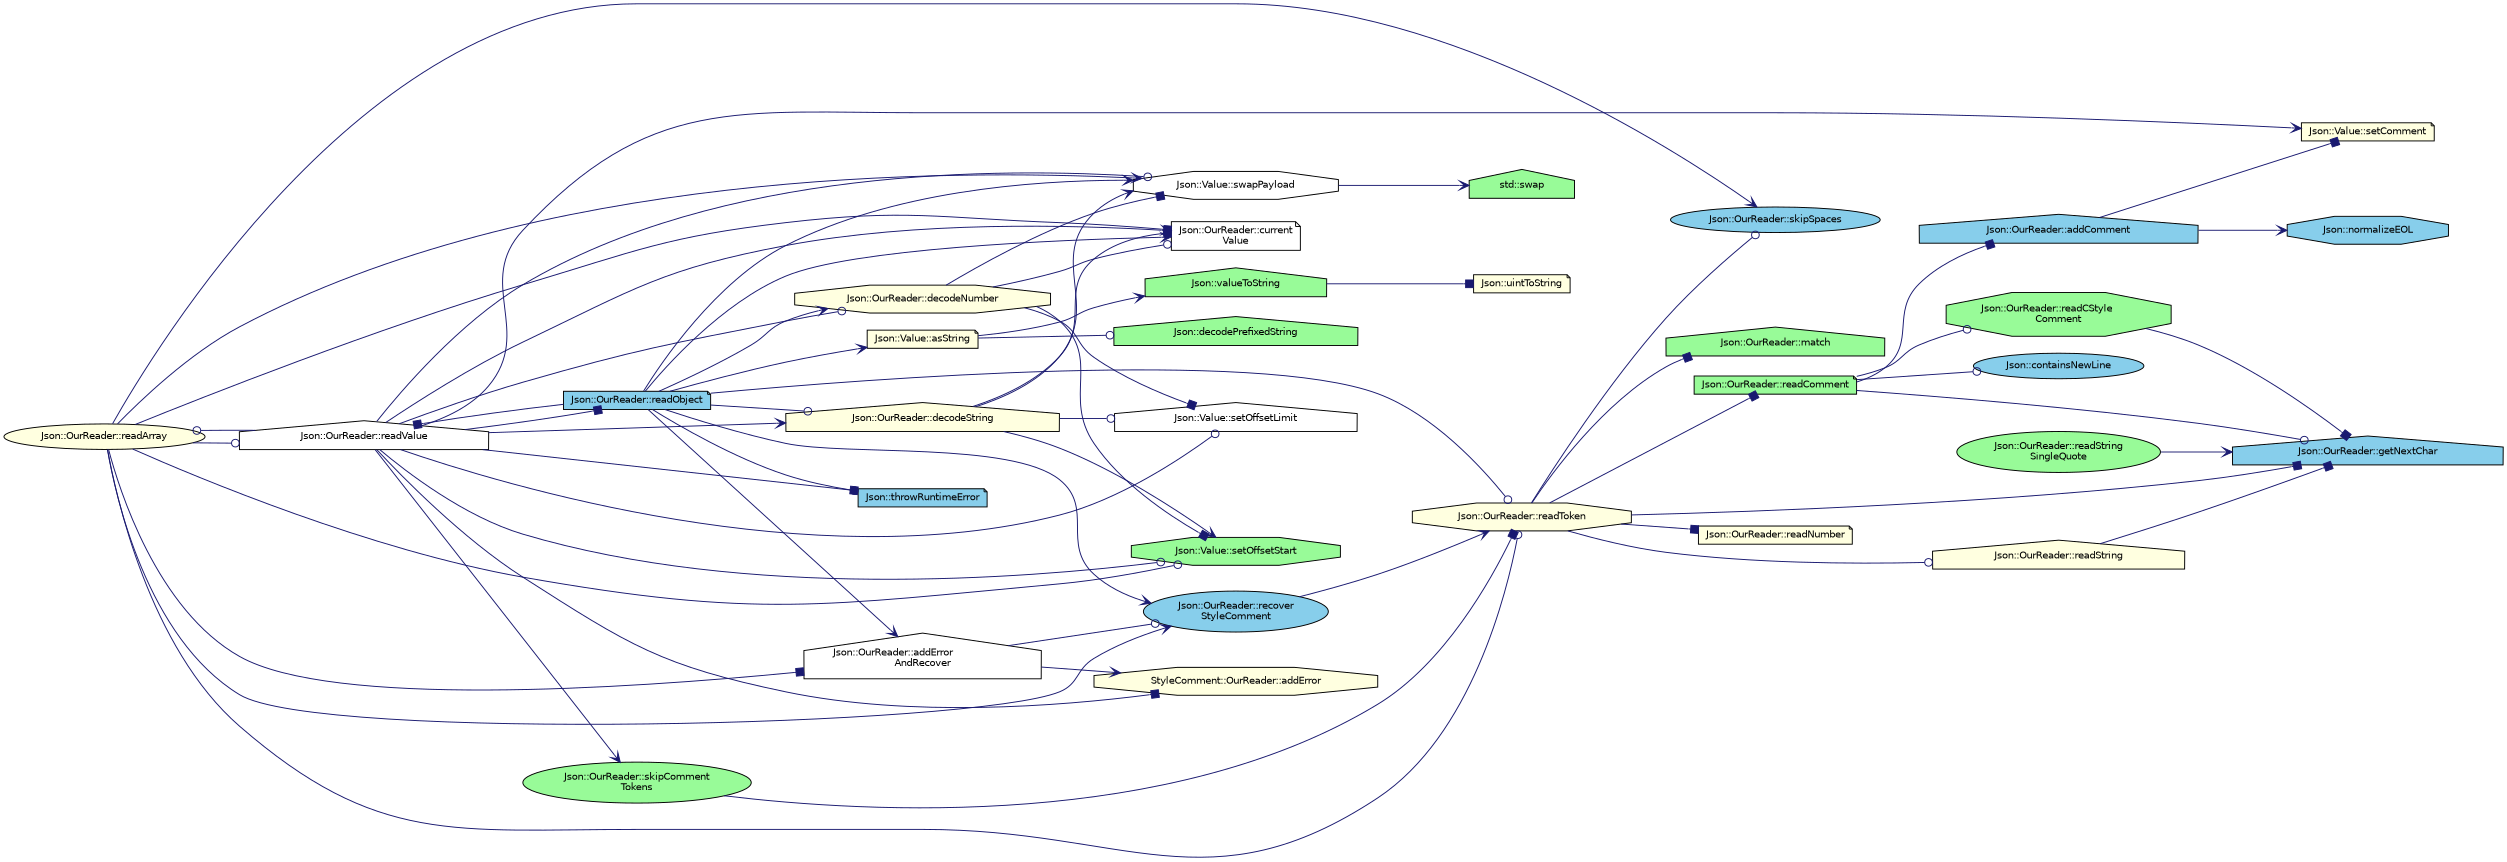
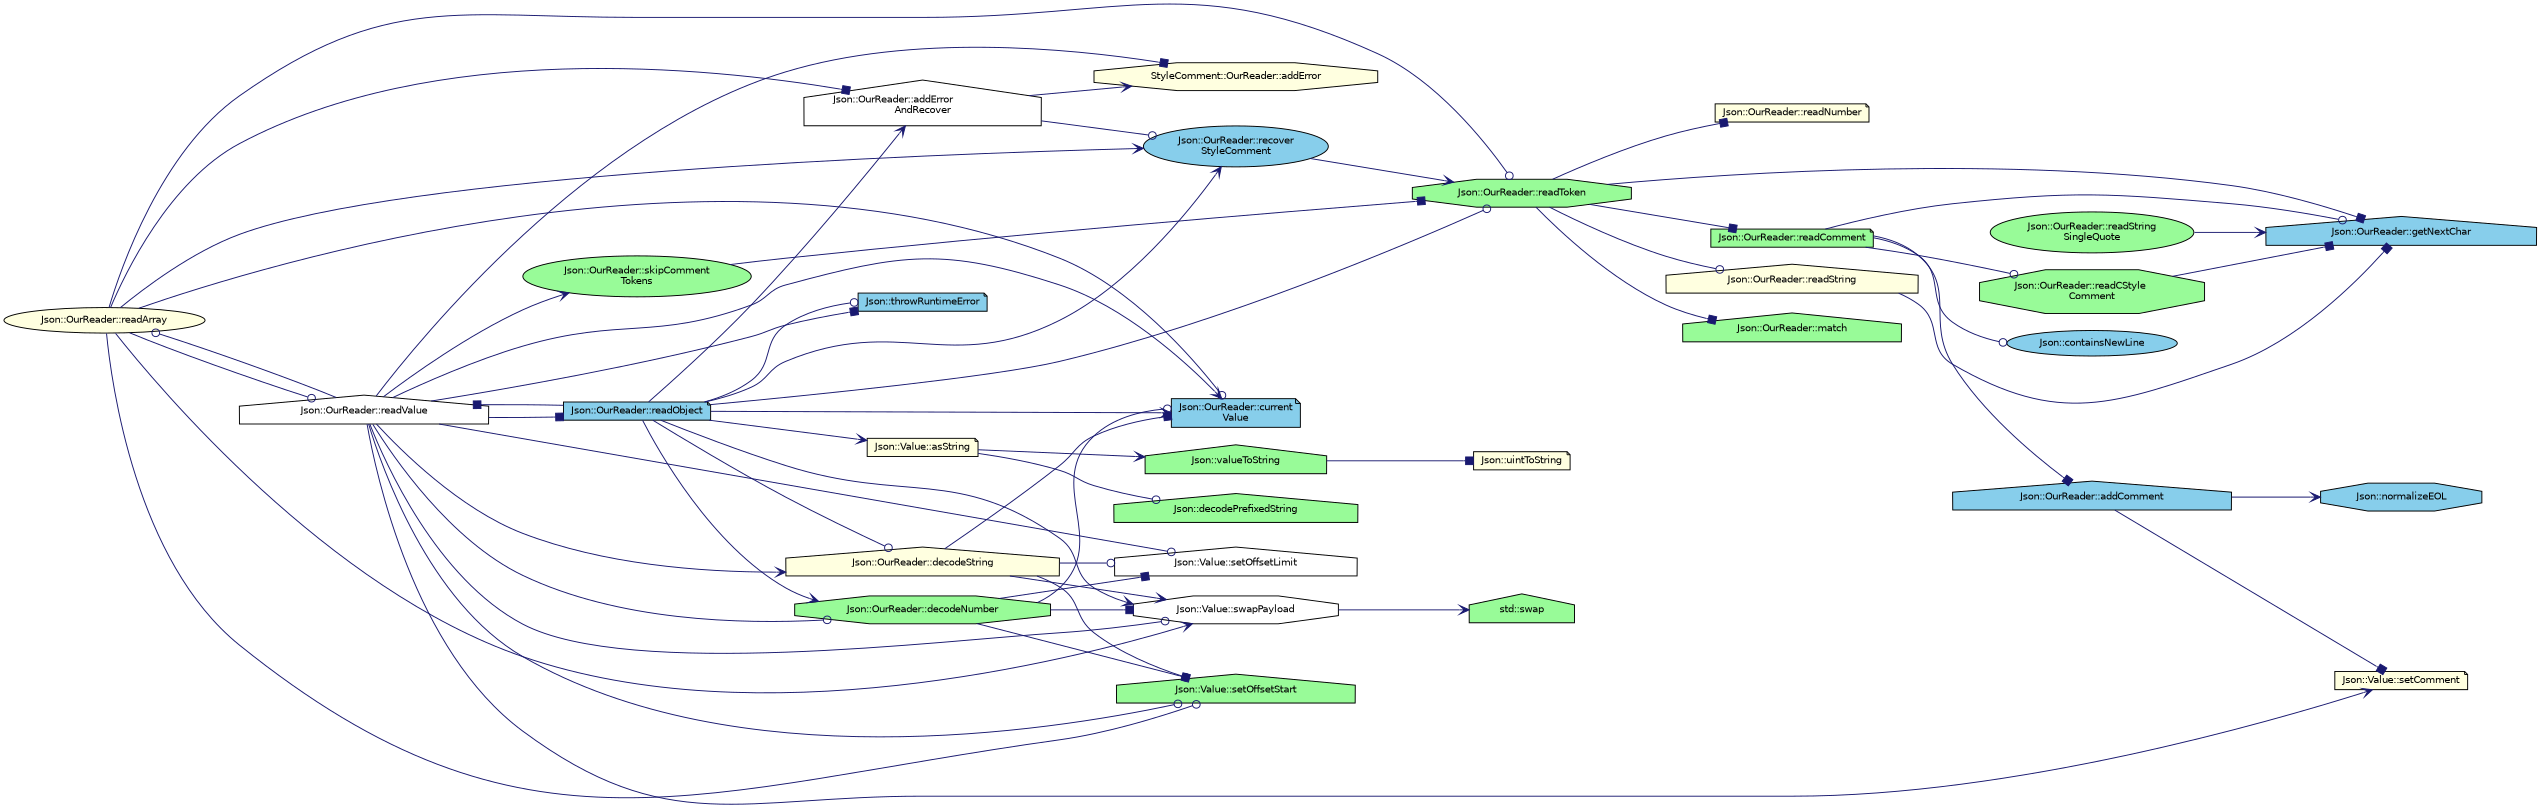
(1775, 220) -> none
(1236, 236) -> (1236, 413)
(636, 251) -> (702, 203)
(923, 299) -> (923, 610)
(1105, 469) -> (1100, 637)
(1522, 517) -> (1522, 193)
(1236, 551) -> (1236, 690)
